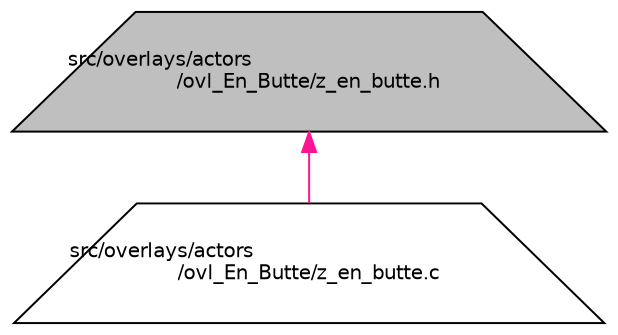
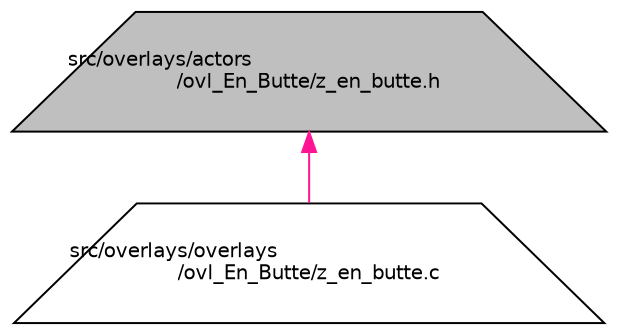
(309, 263) -> (309, 263)
